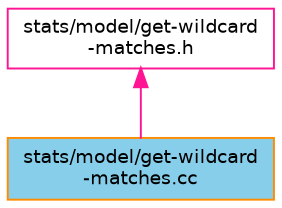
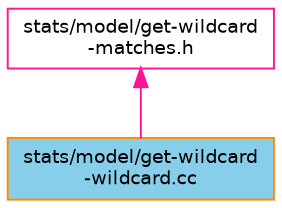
(141, 169) -> (141, 169)
